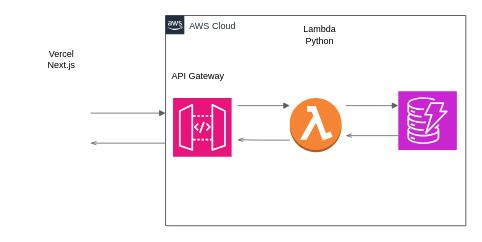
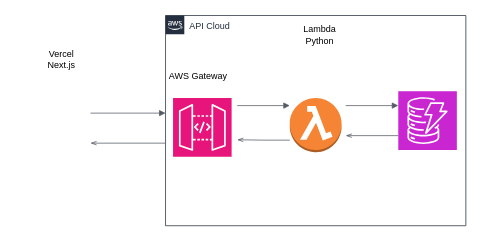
(210, 26) -> (210, 26)
(198, 76) -> (198, 76)
